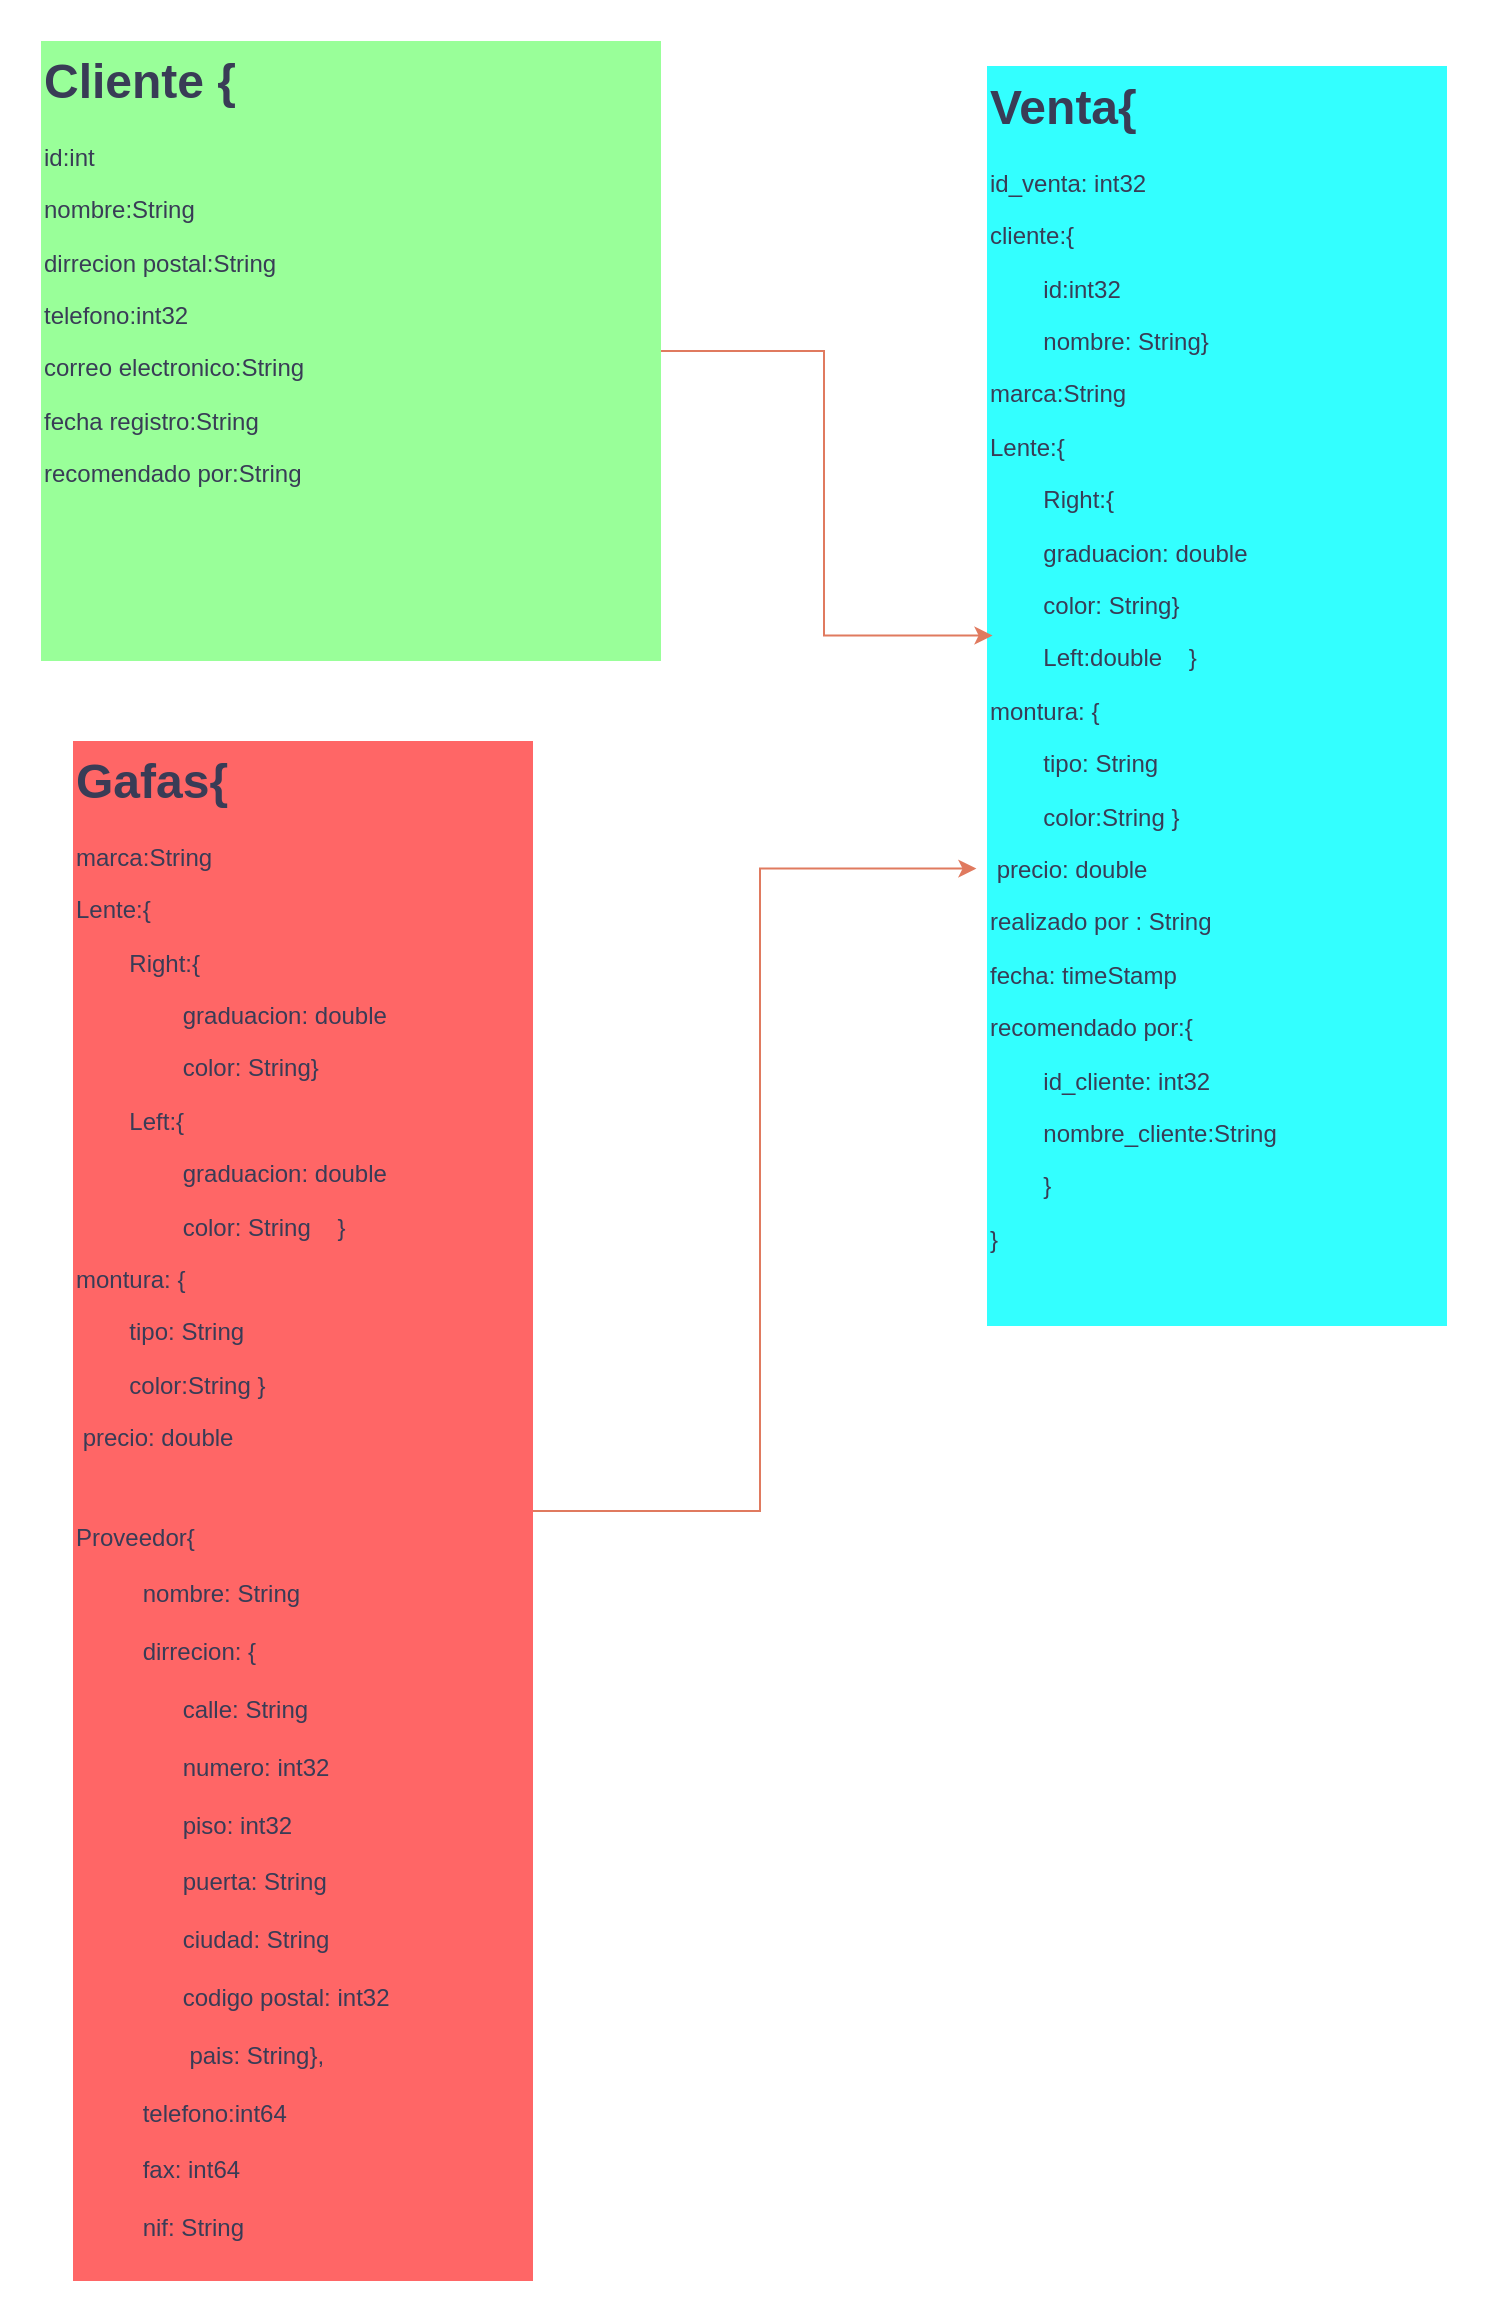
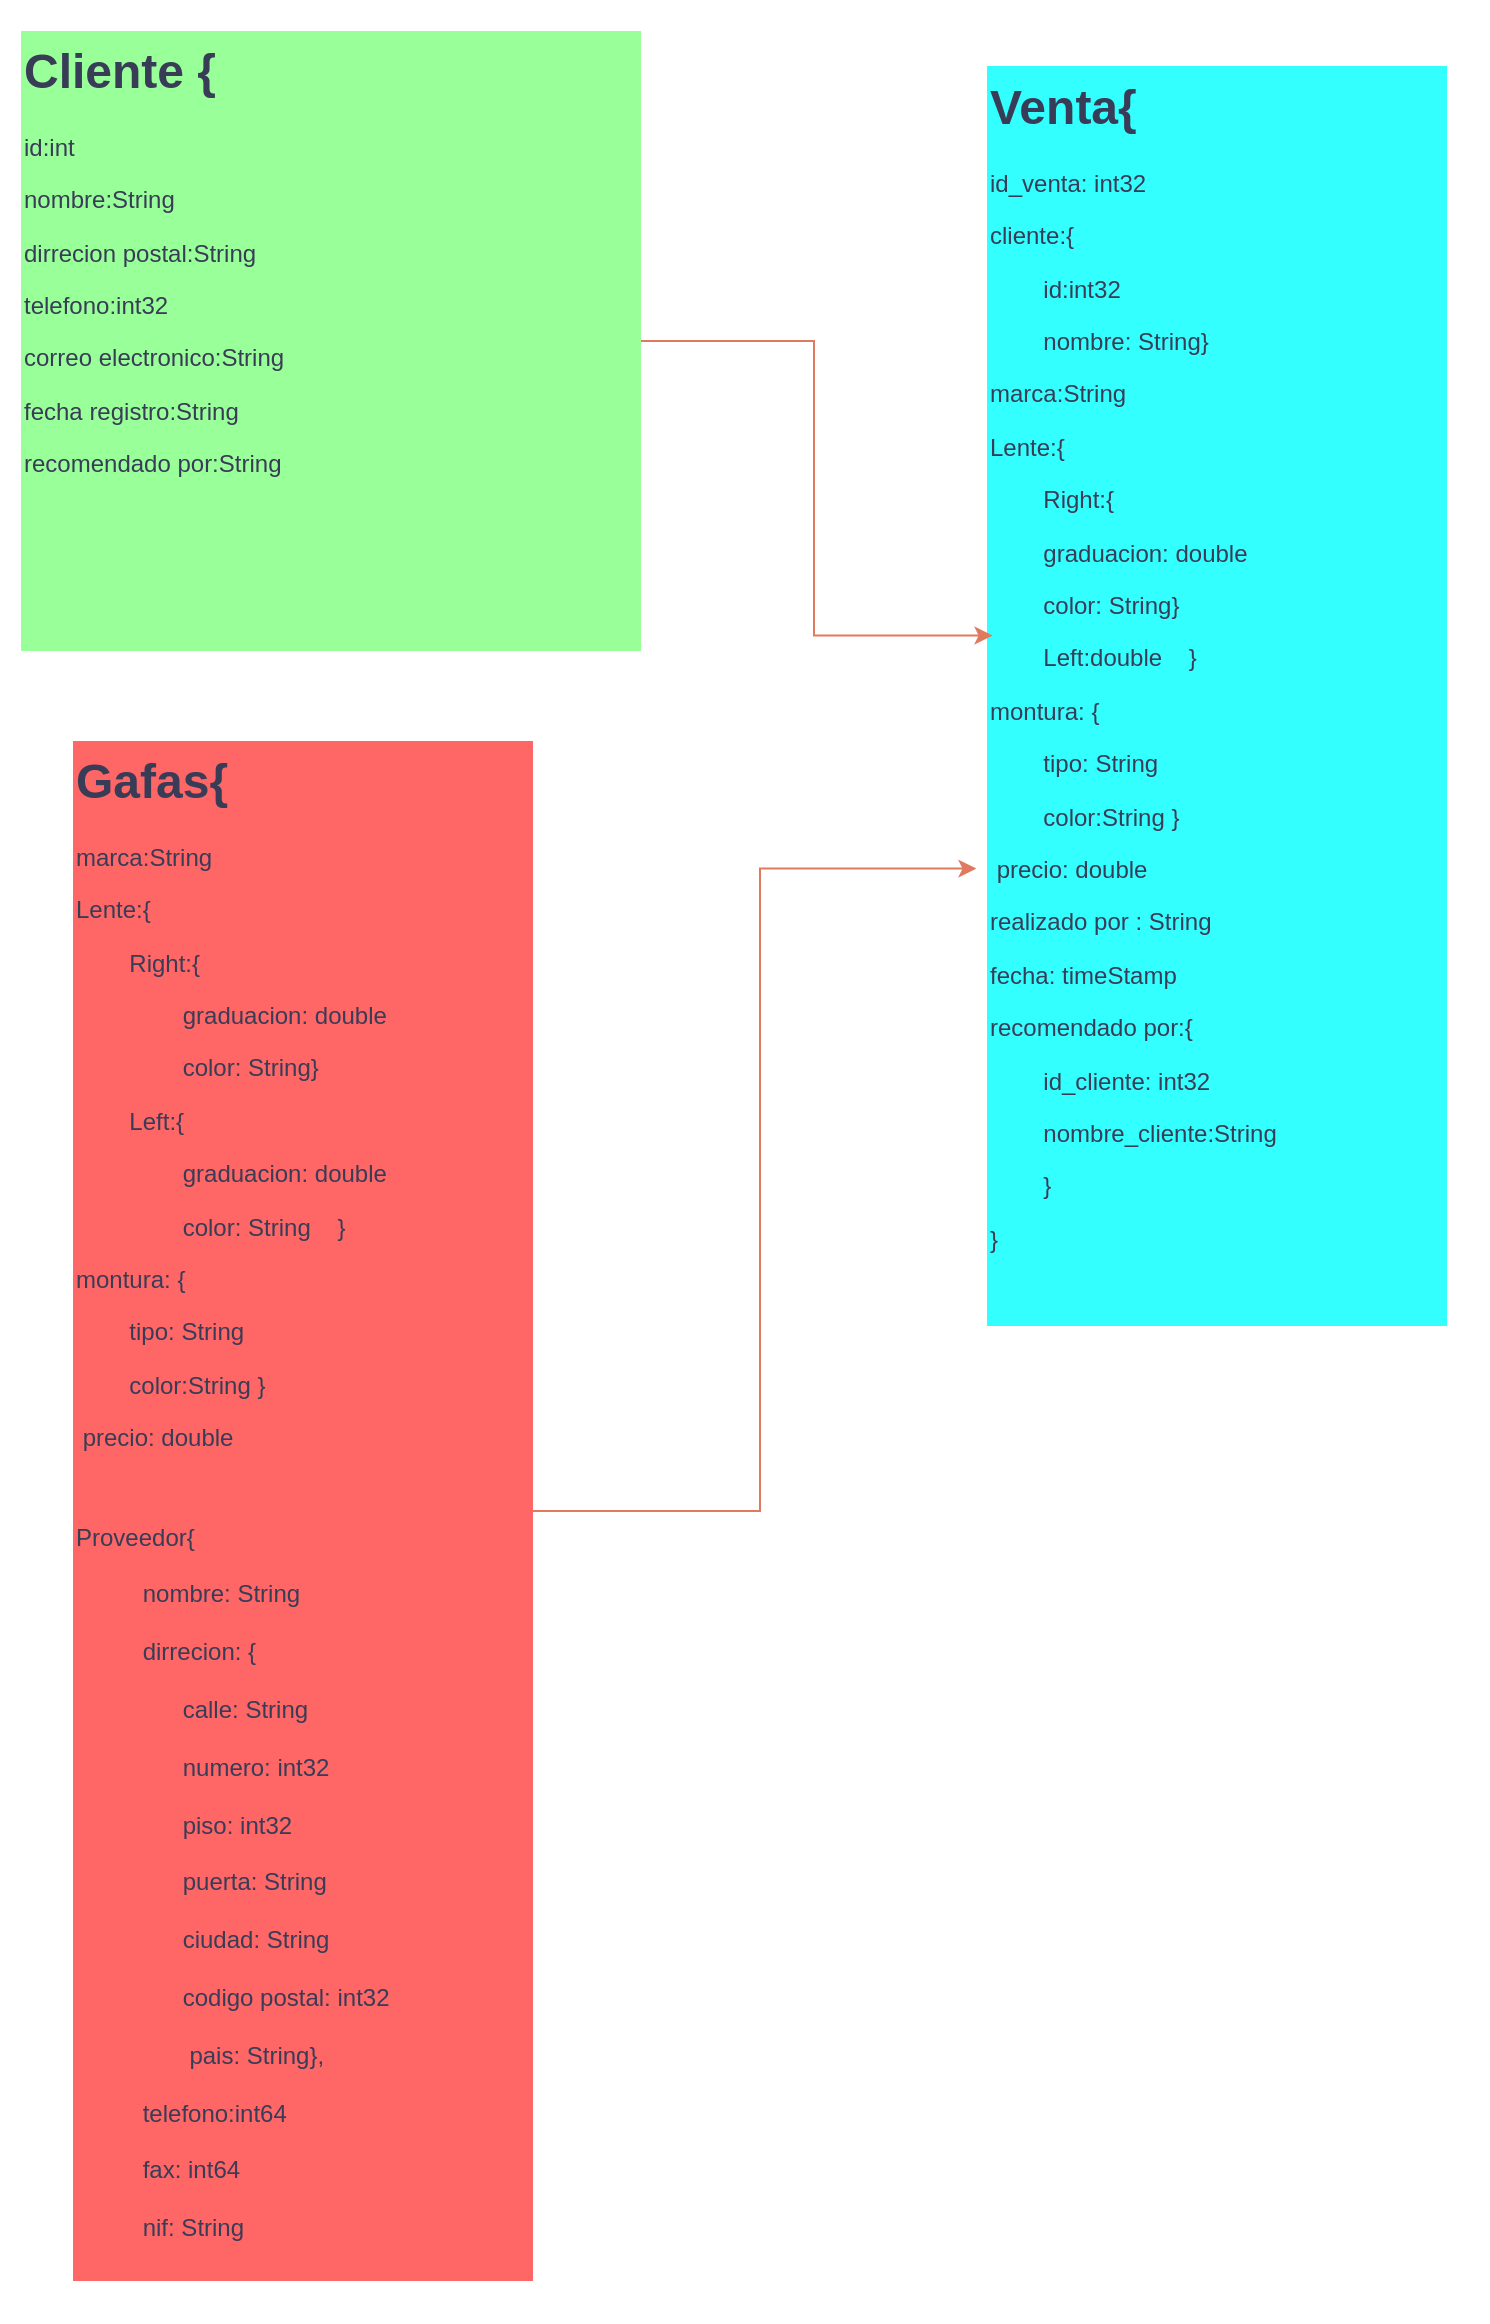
(351, 351) -> (331, 341)
